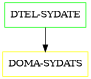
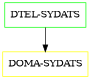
(45, 15) -> (45, 15)
